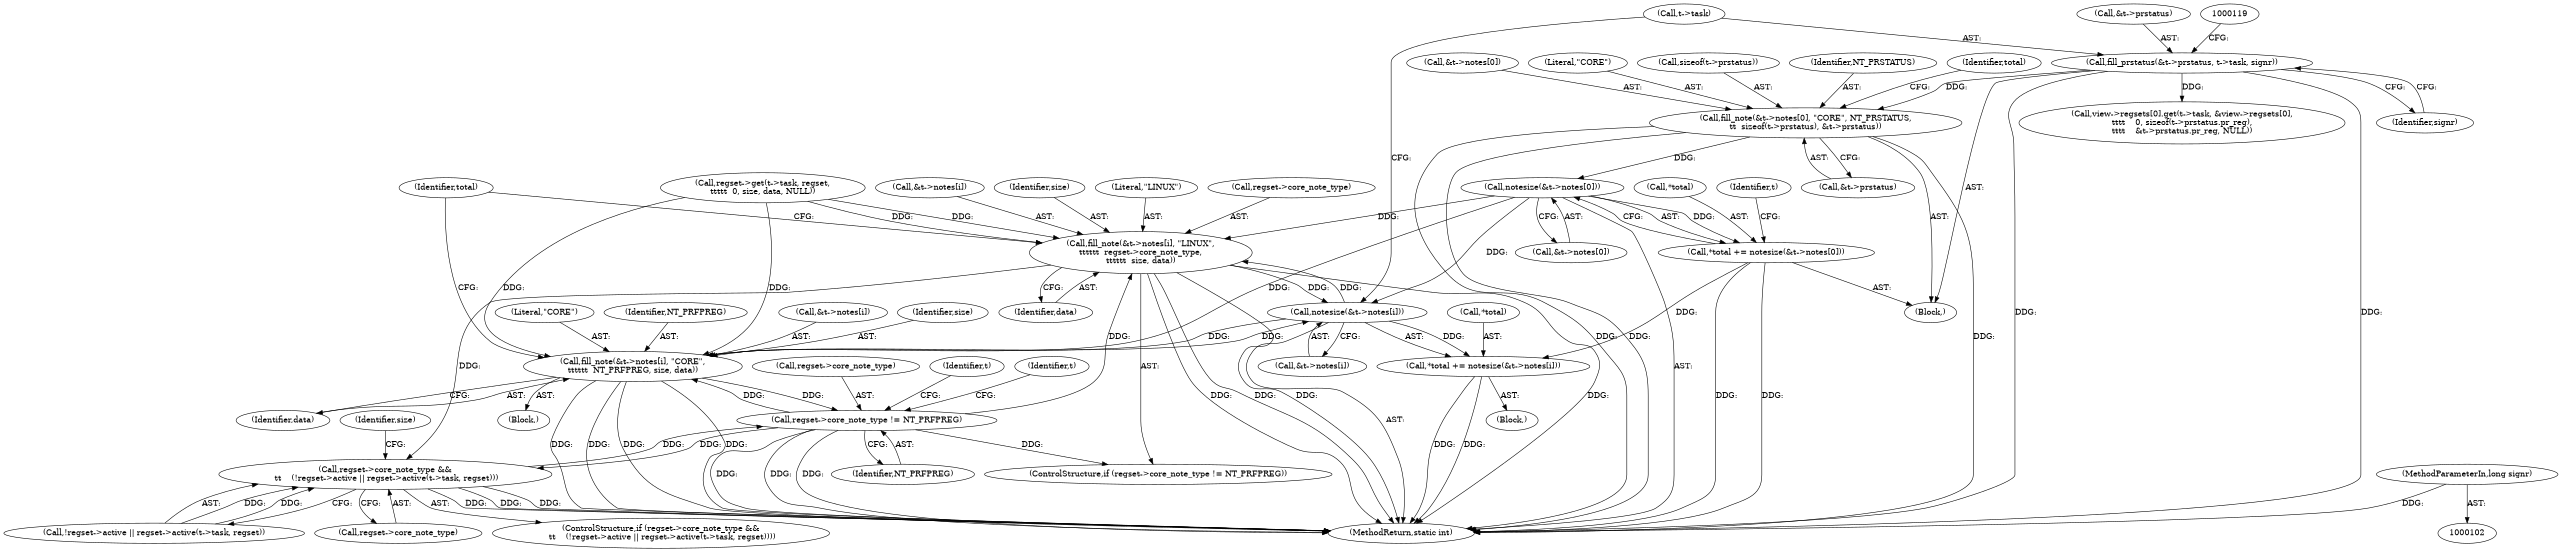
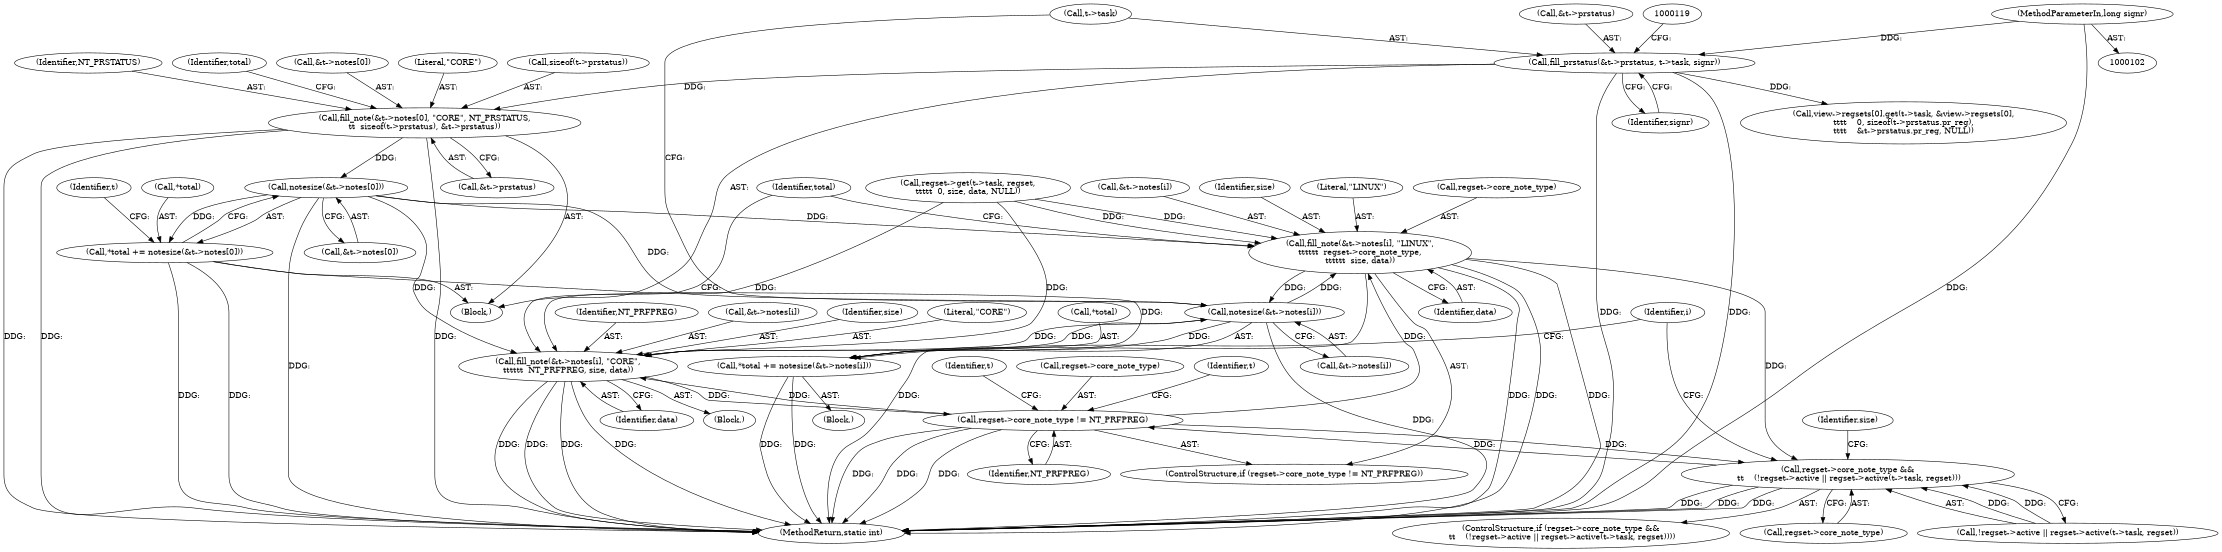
none -> (1862, 38)
none -> (1668, 313)
(1685, 366) -> (301, 366)
(1397, 420) -> (1425, 420)
(1034, 445) -> (1191, 445)
